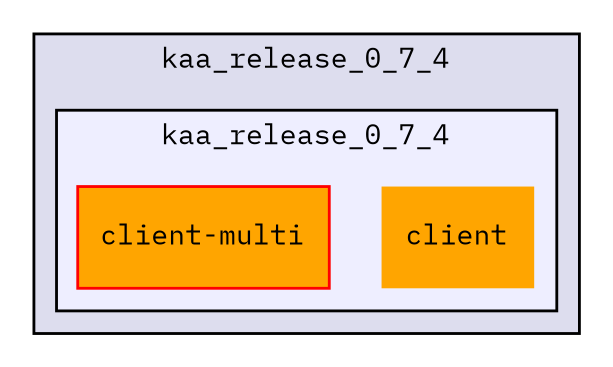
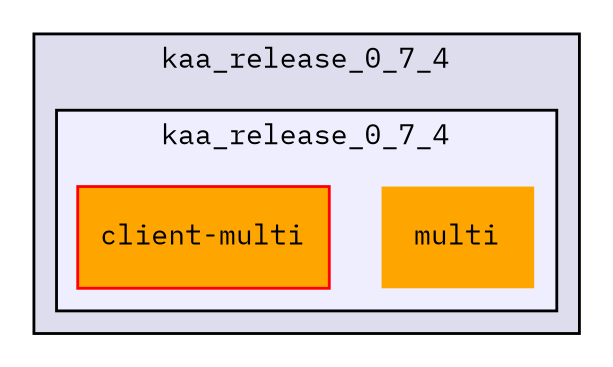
(458, 237) -> (458, 237)
